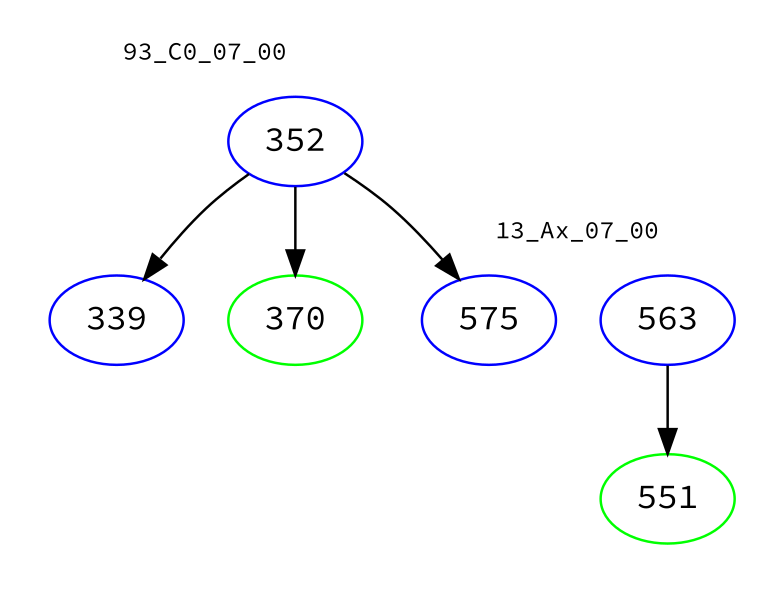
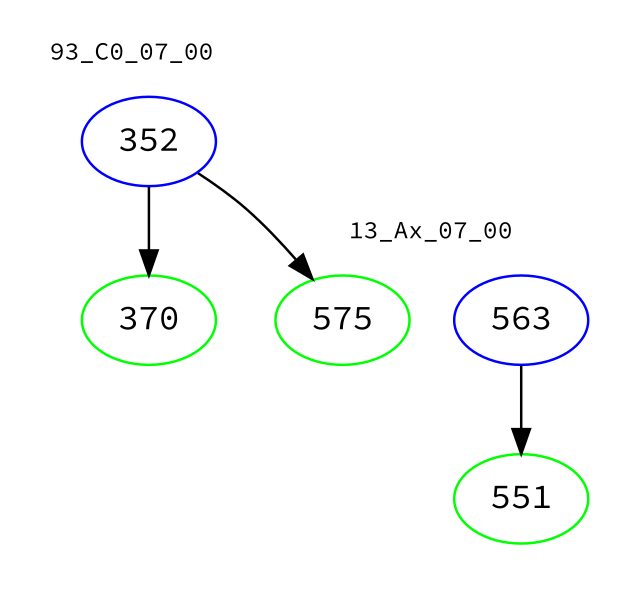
(117, 320) -> none
(489, 320) -> (343, 320)
